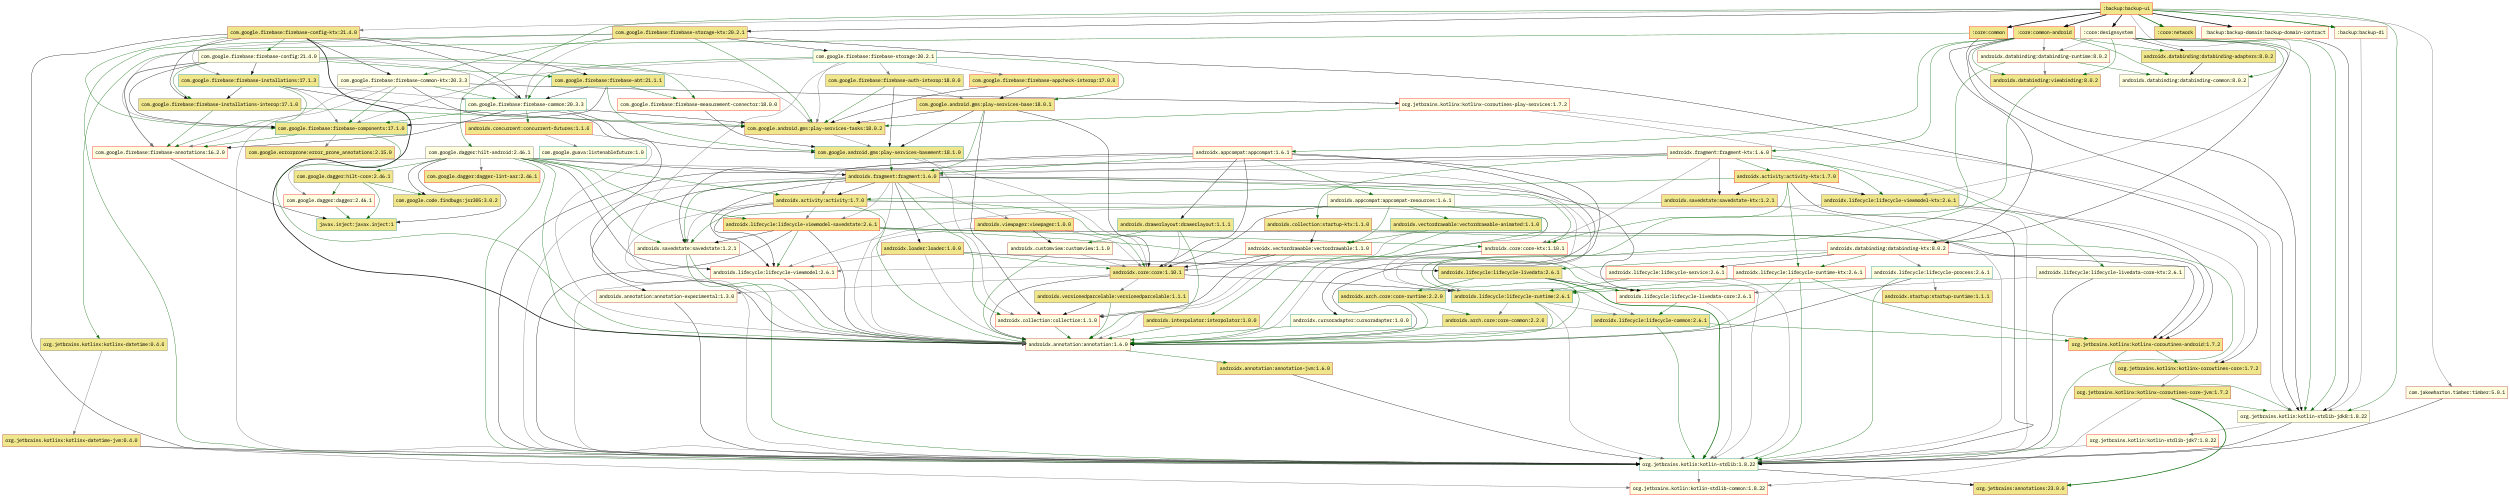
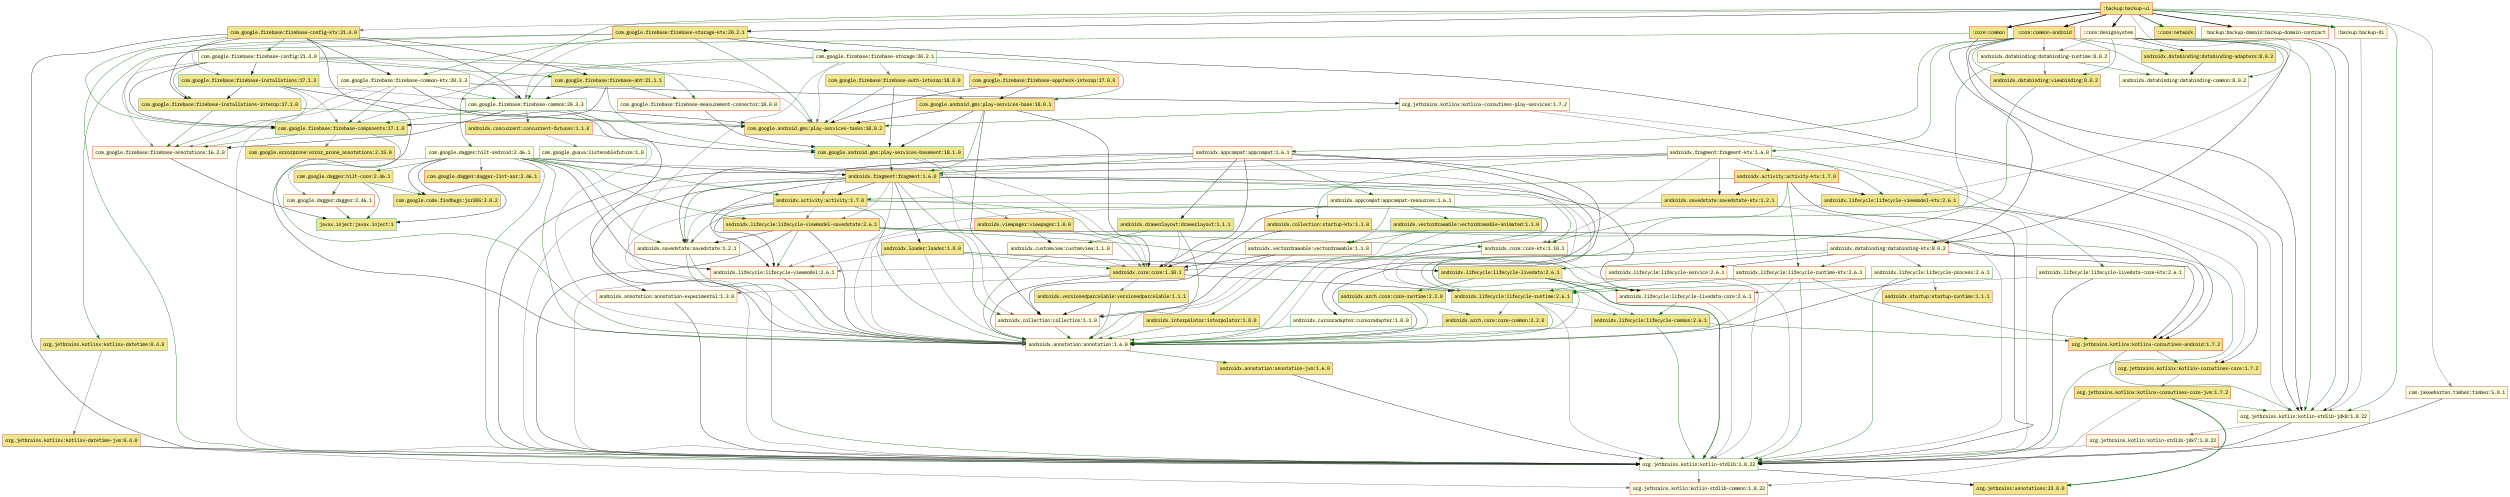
(141, 72) -> (141, 72)
(1314, 235) -> (1150, 281)
(469, 284) -> (469, 284)
